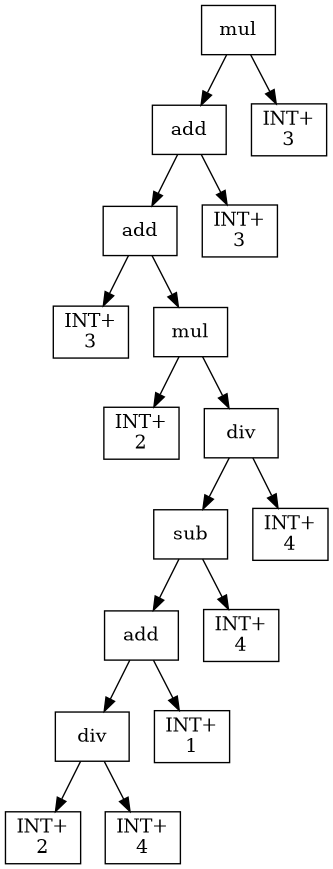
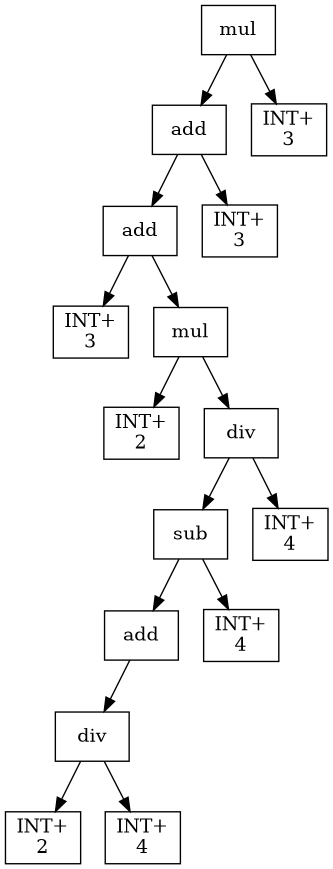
(192, 737) -> none
